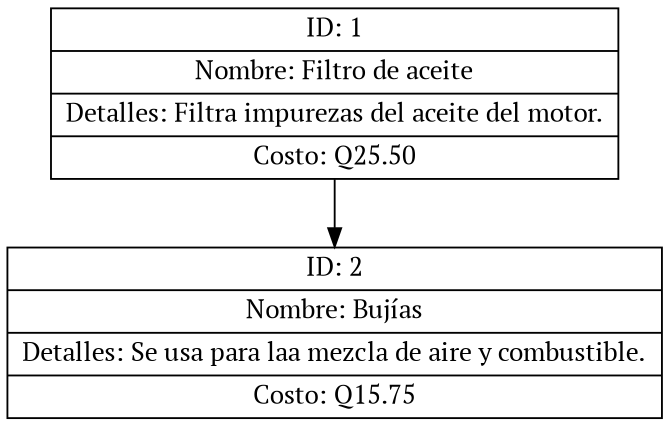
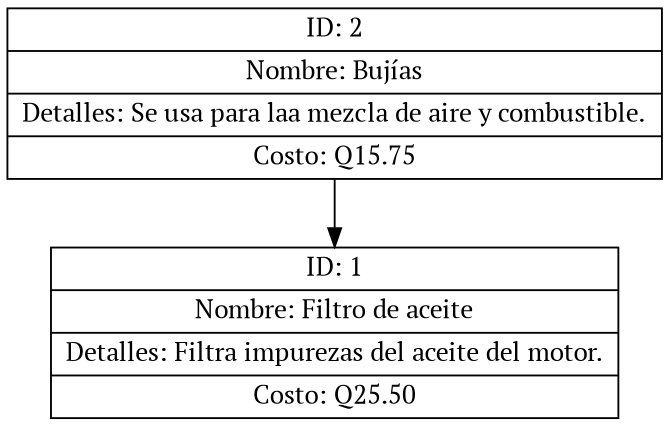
(335, 204) -> (335, 204)
